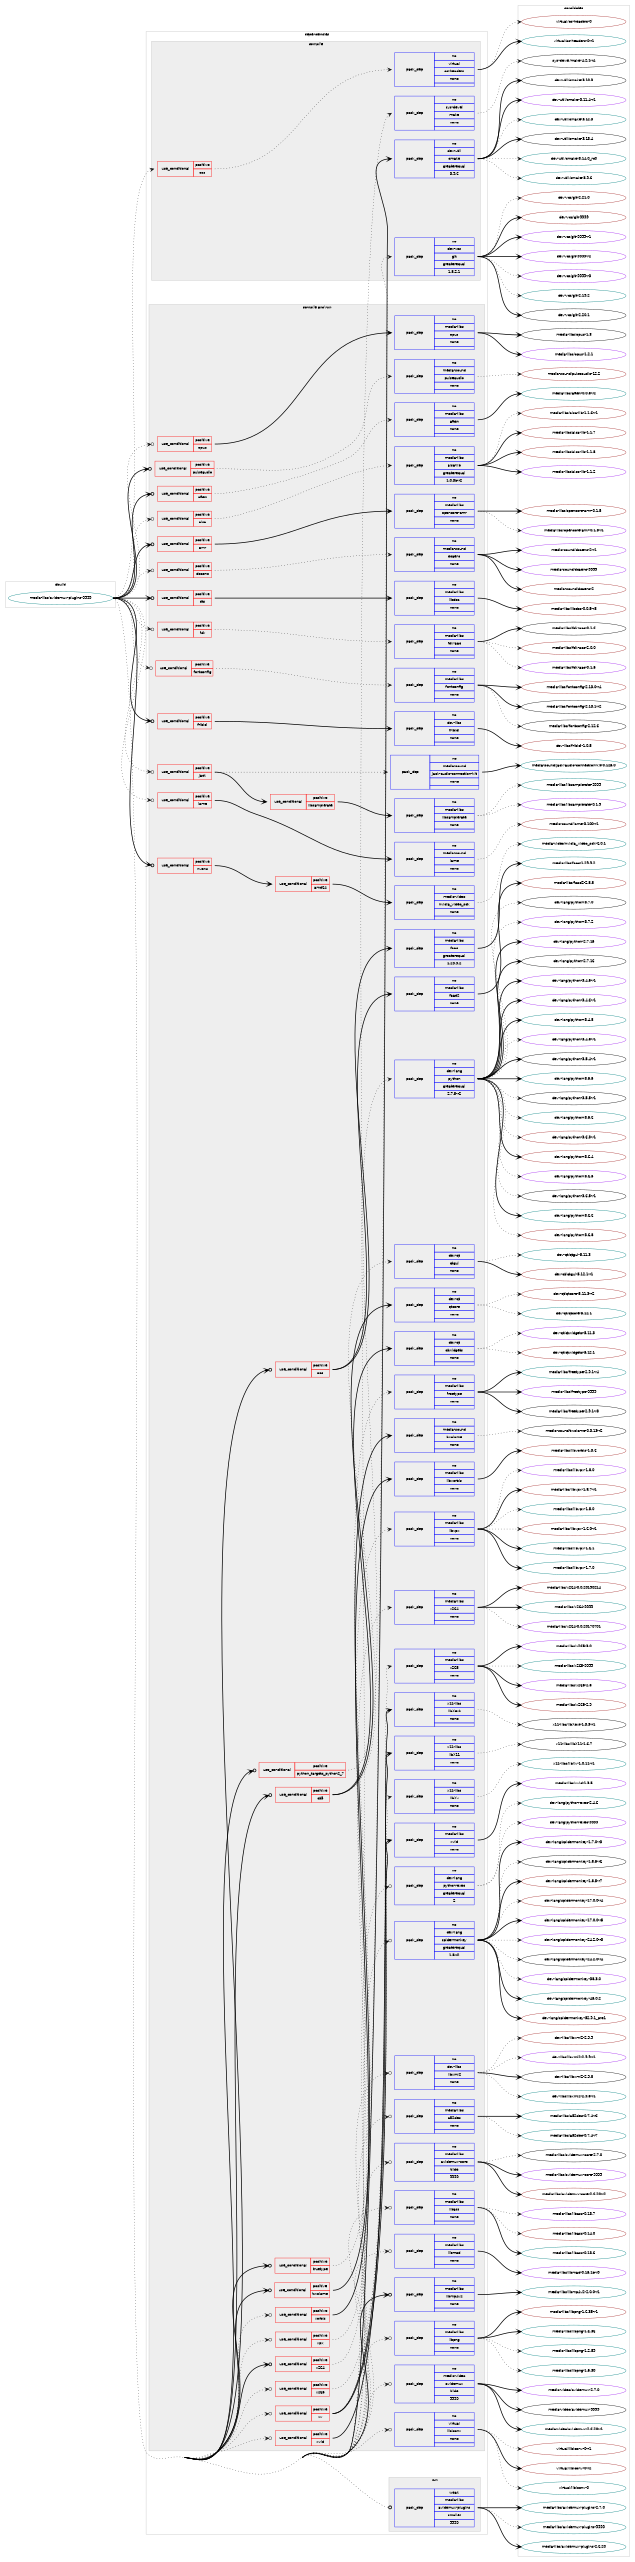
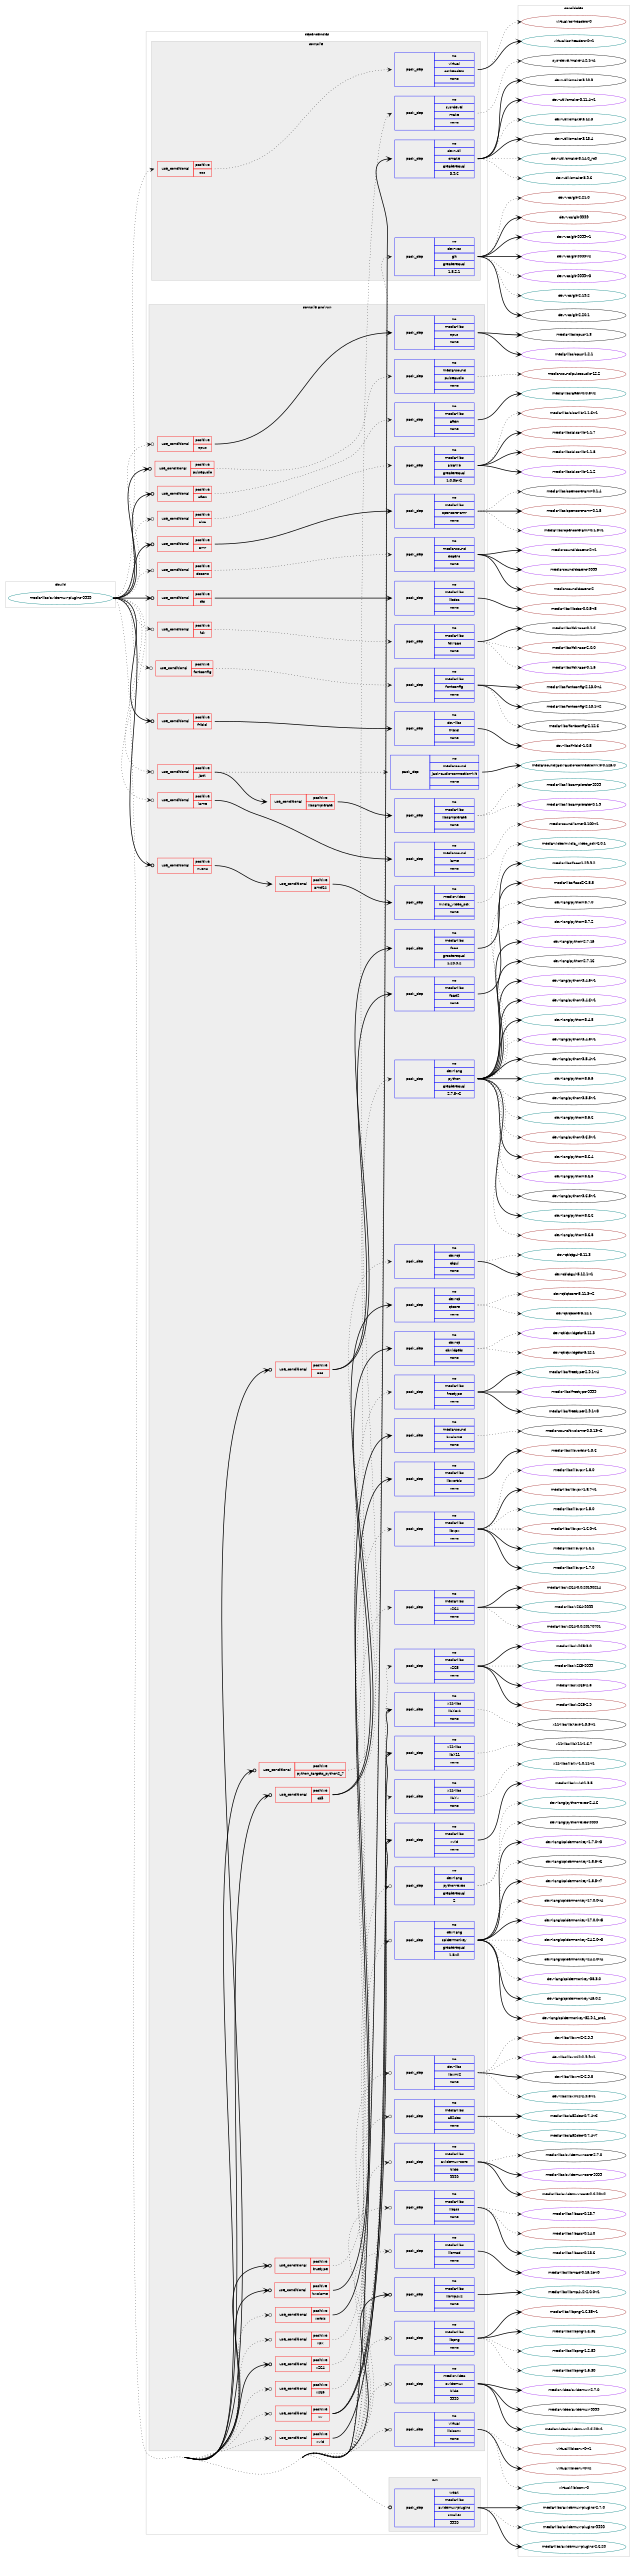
none -> (574, 492)
(574, 1823) -> (574, 1823)
